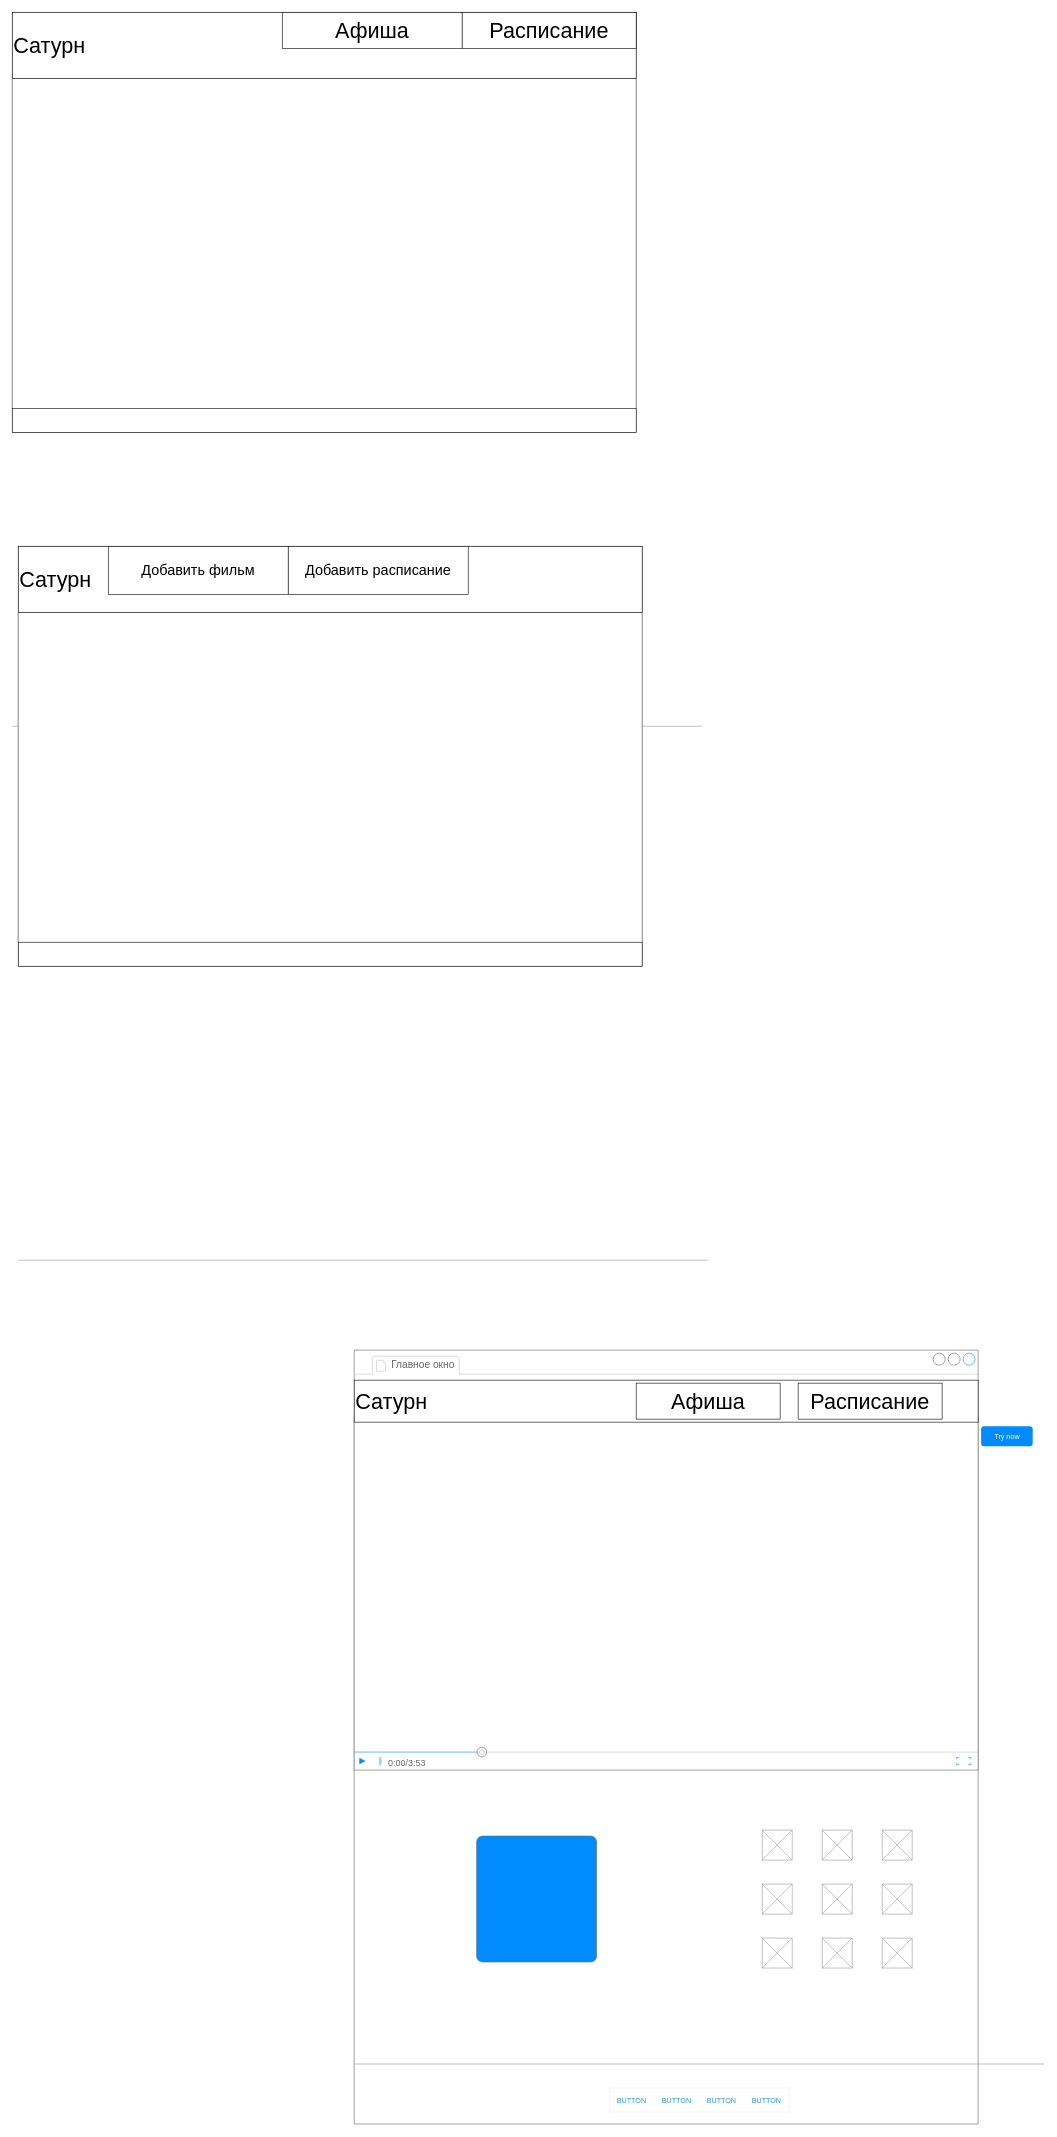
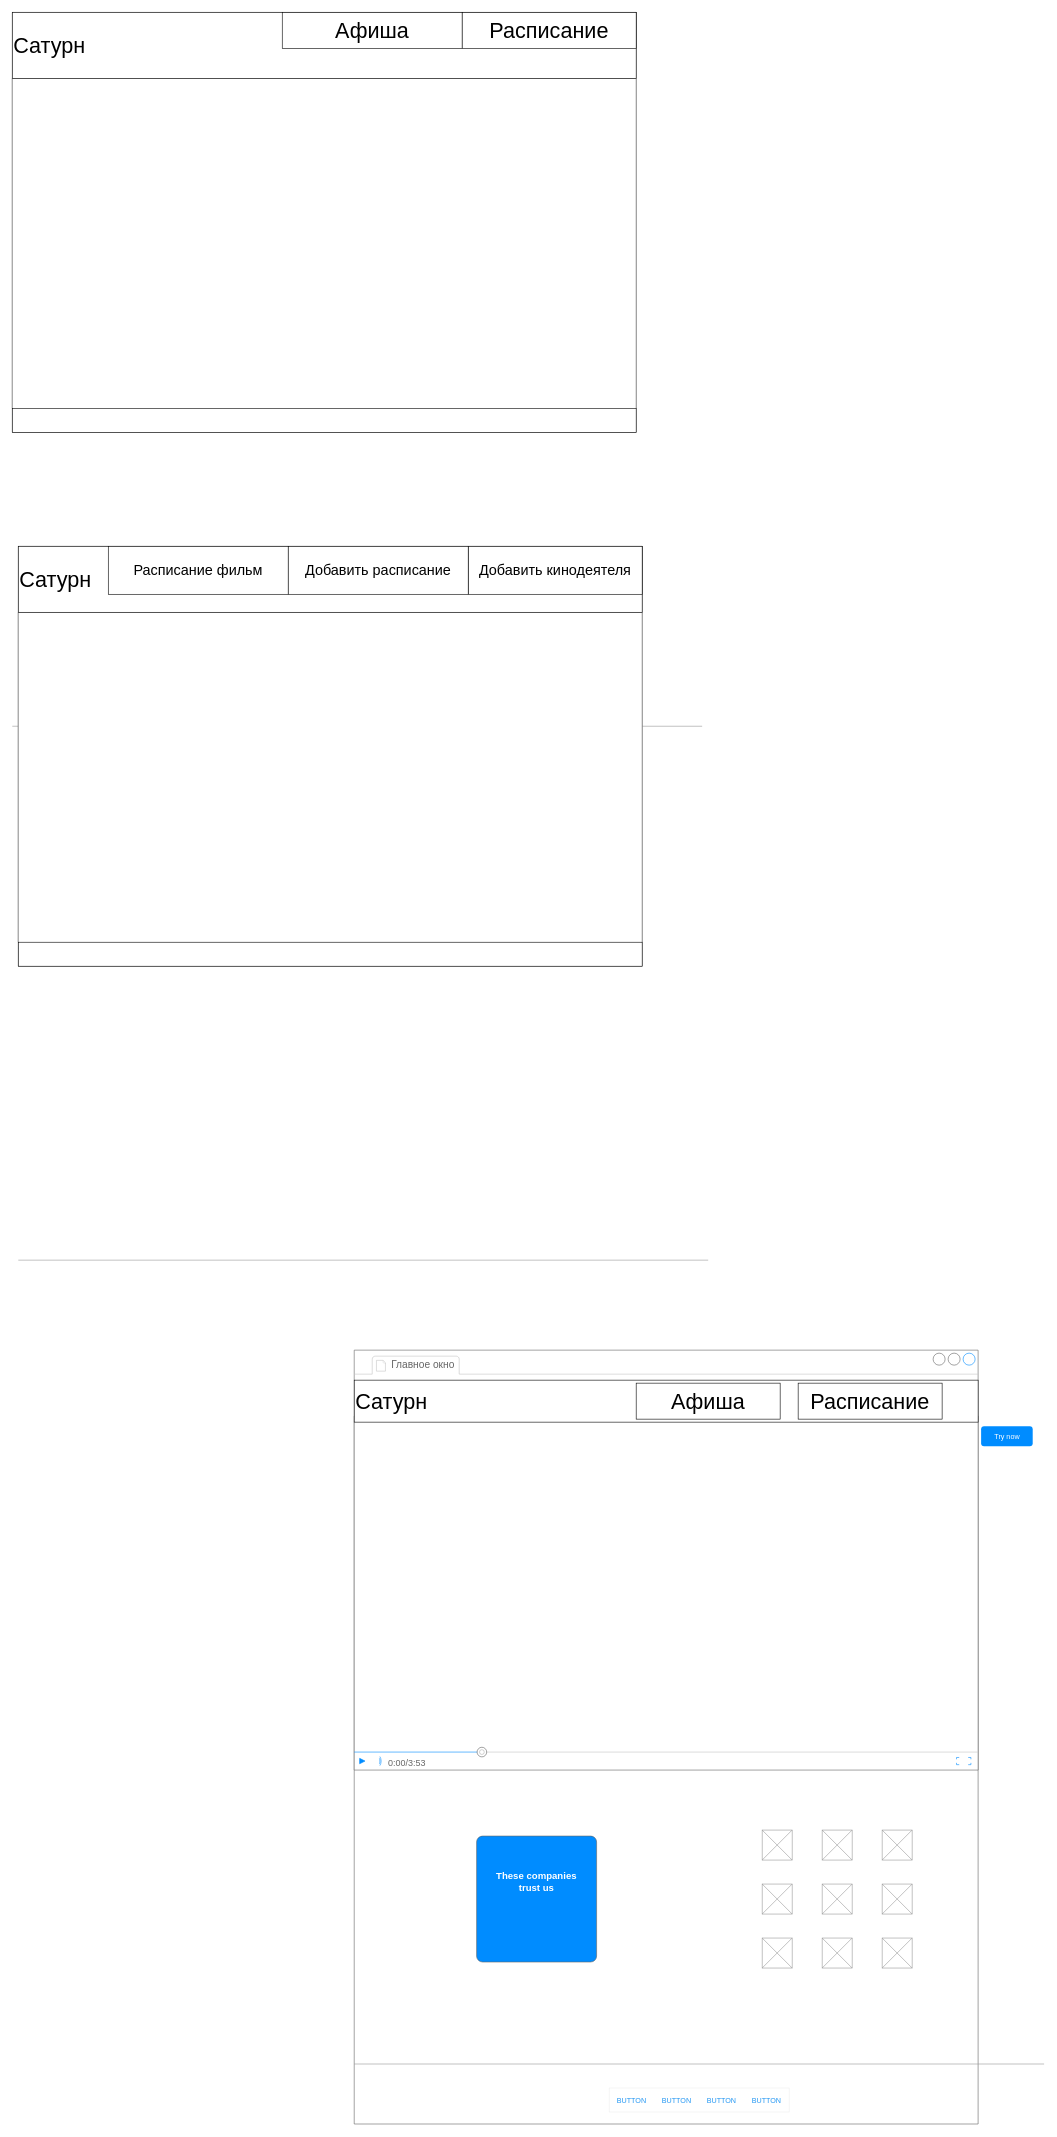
(198, 570) -> (198, 570)
none -> (555, 570)
none -> (537, 1882)
